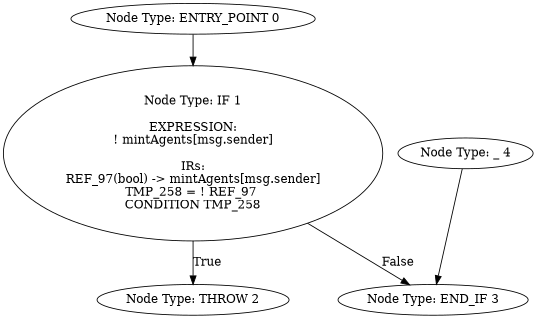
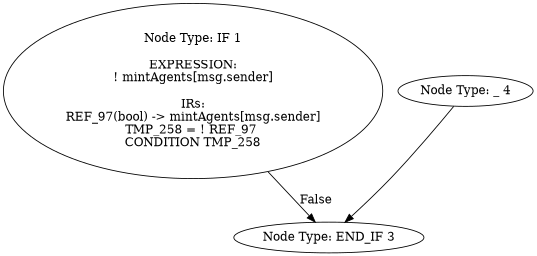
(193, 19) -> none
(193, 300) -> none
